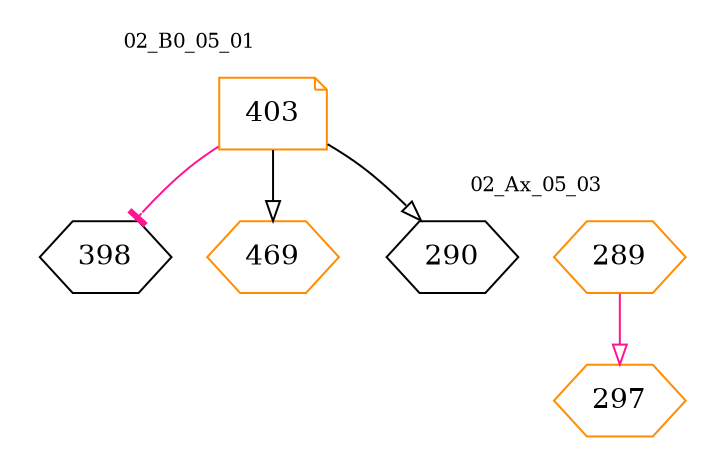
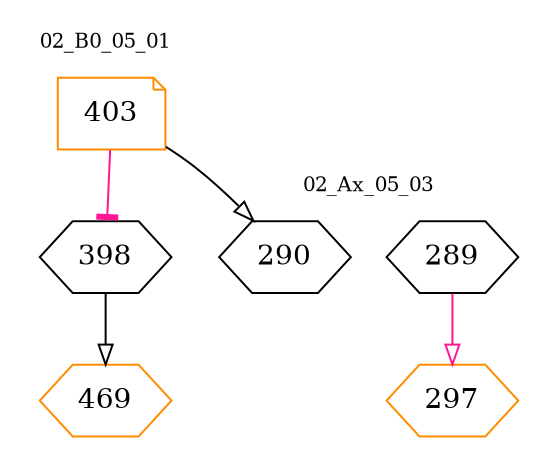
(273, 176) -> (106, 319)
(620, 257) -> (452, 257)
